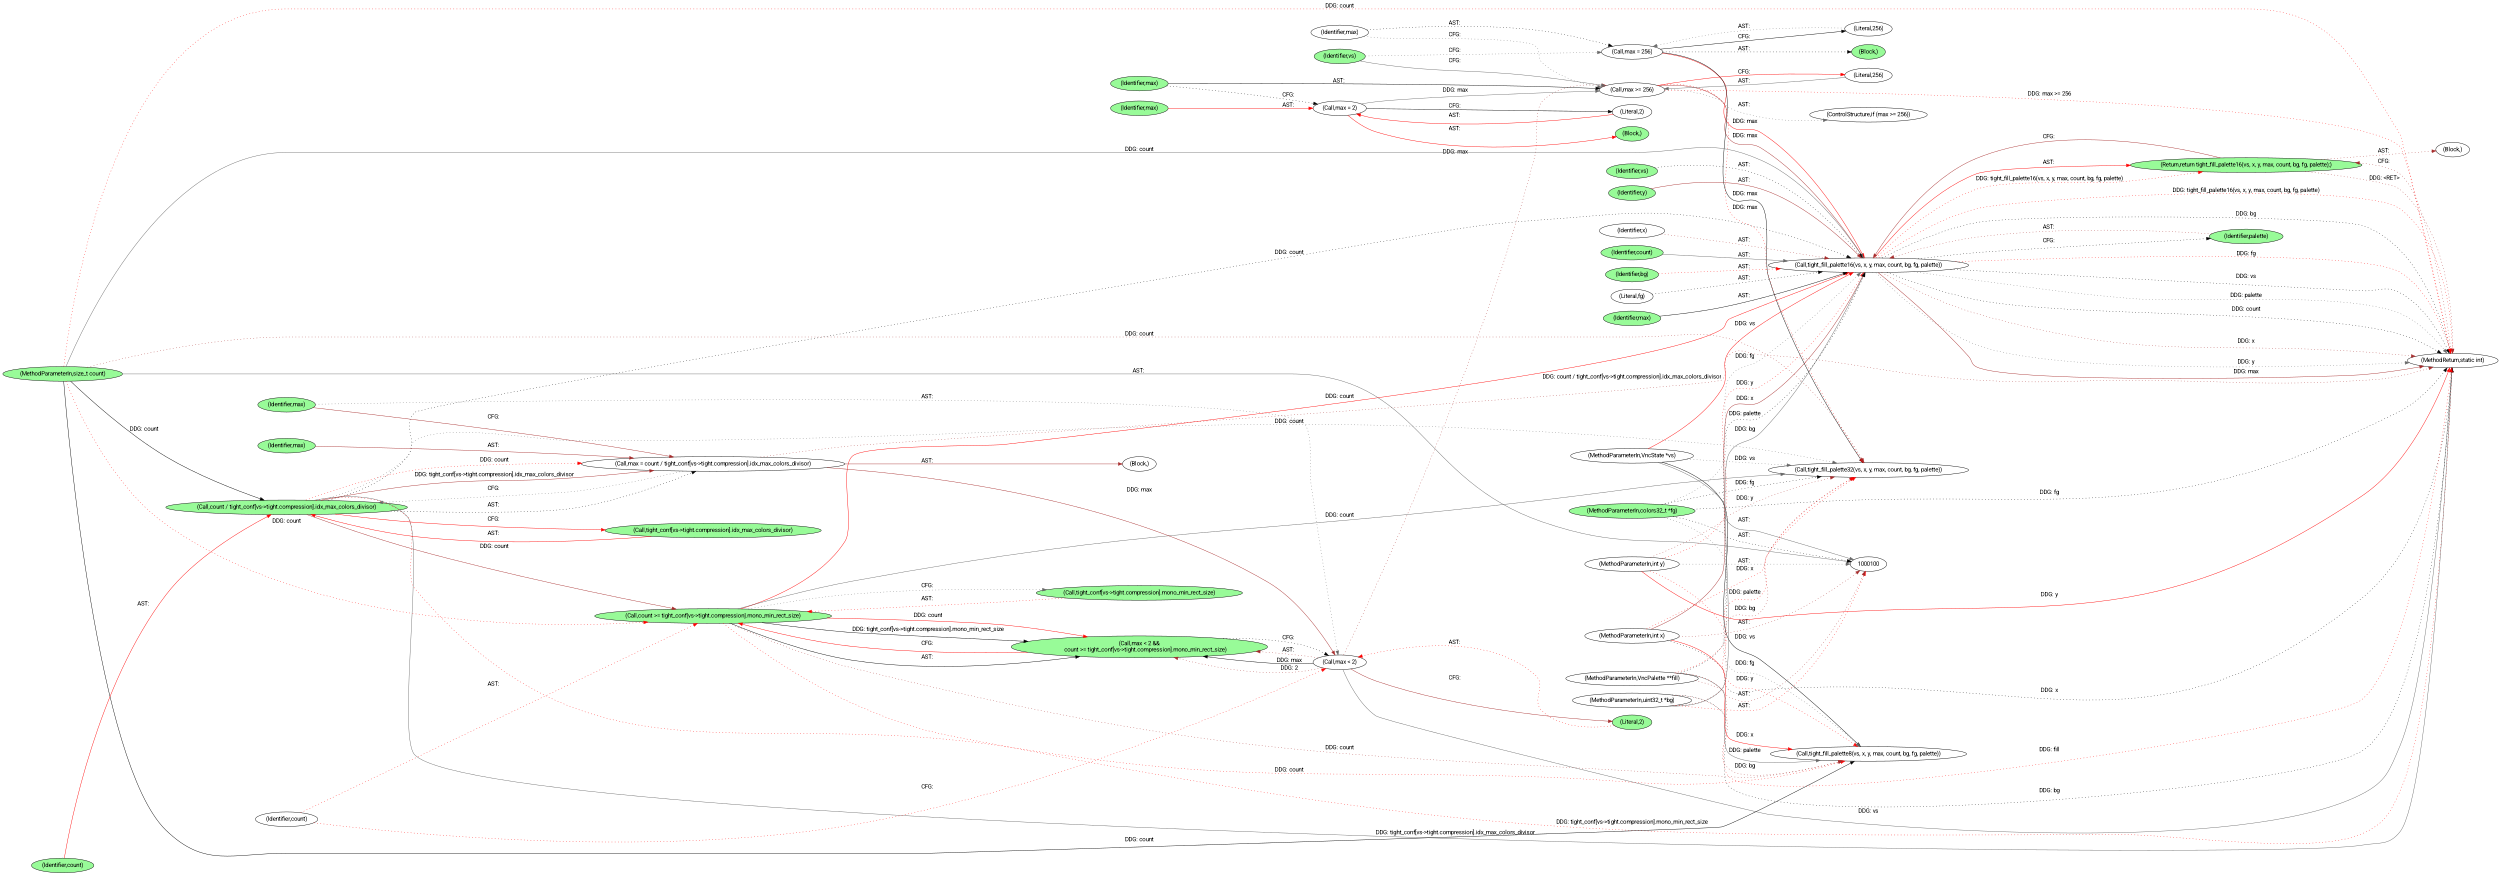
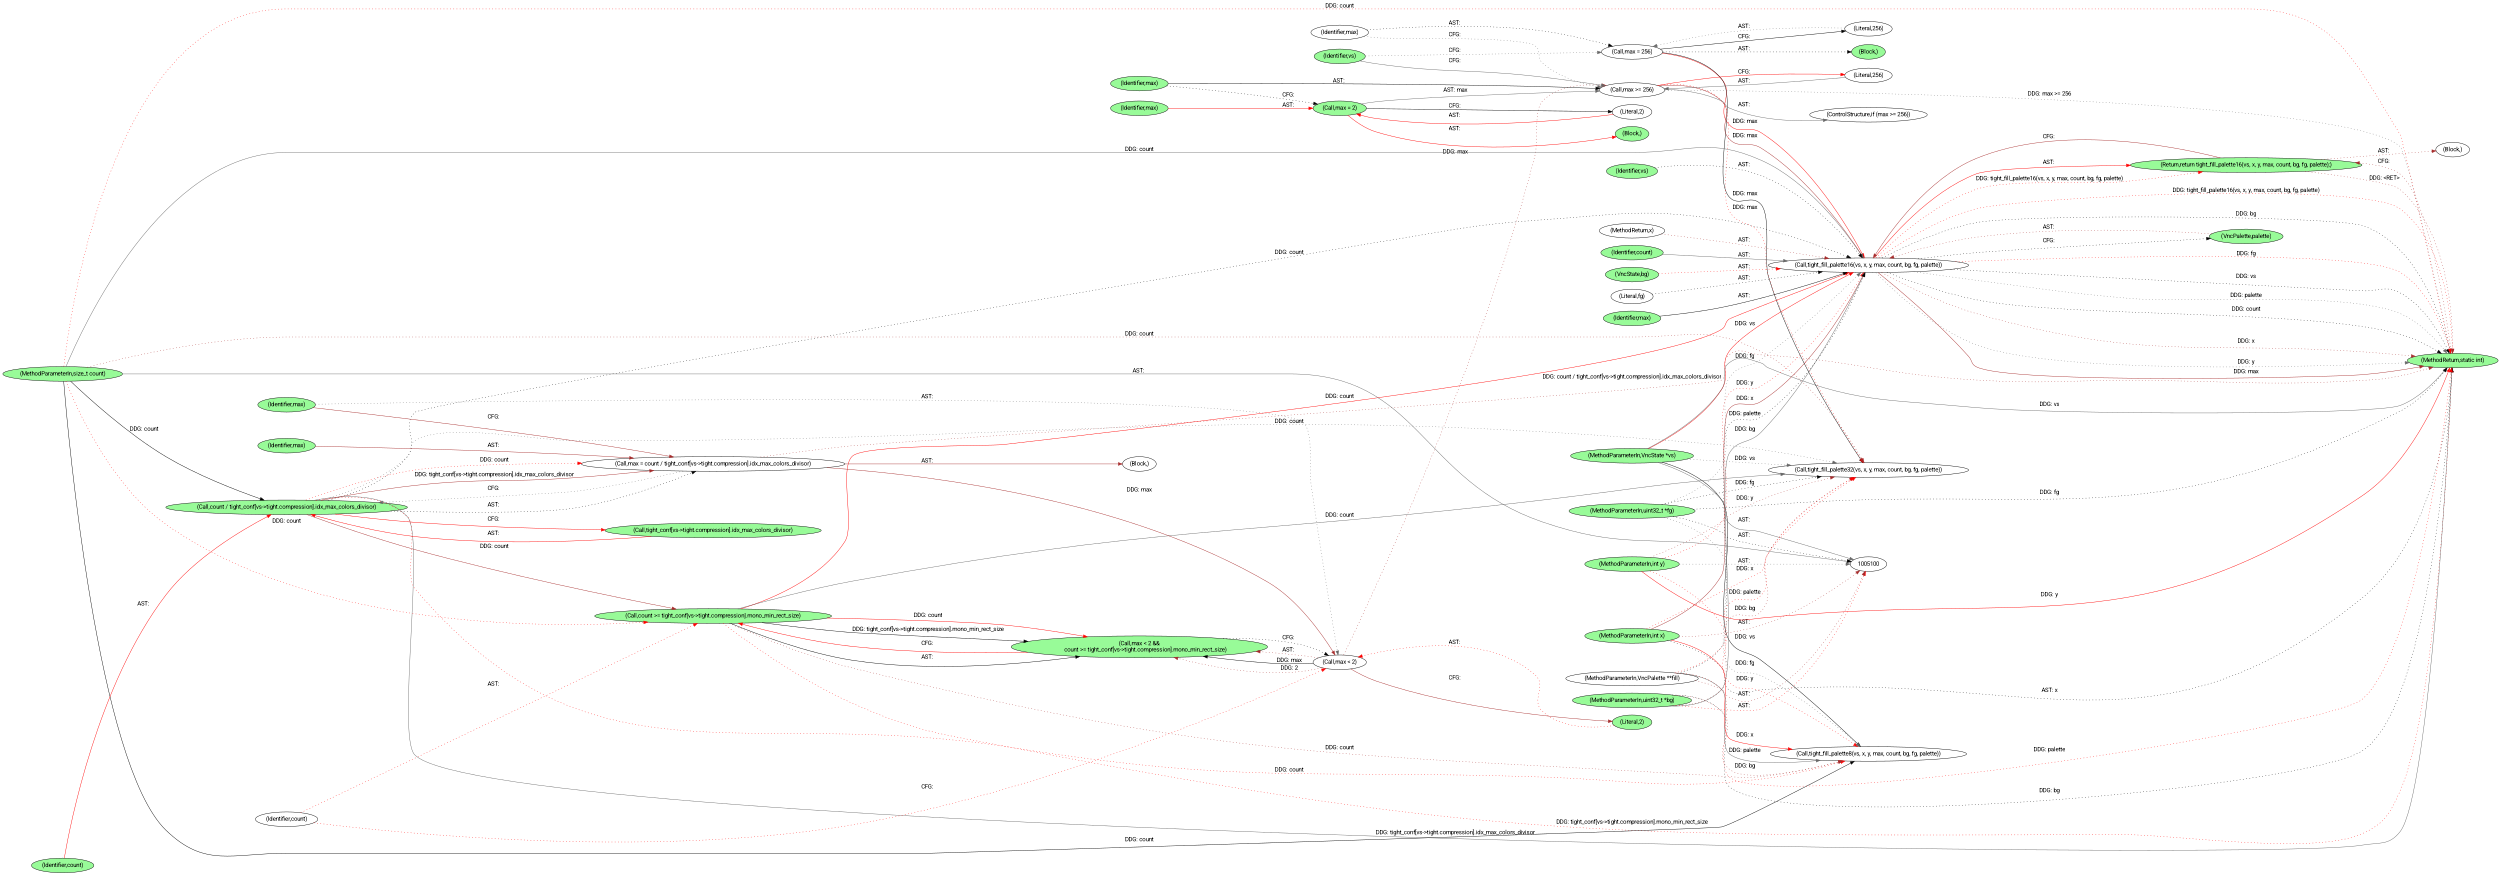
(1455, 90) -> (1455, 90)
(2139, 105) -> (2139, 105)
(1340, 108) -> (1340, 108)
(1742, 112) -> (1742, 112)
(1632, 193) -> none
(1632, 231) -> (1632, 231)
(2246, 236) -> (2246, 236)
(1632, 275) -> (1632, 275)
(2453, 361) -> (2453, 361)
(1632, 456) -> (1632, 456)
(1632, 511) -> (1632, 511)
(1632, 564) -> (1632, 564)
(1868, 564) -> (1868, 564)
(1139, 593) -> none
(1632, 636) -> (1632, 636)
(2050, 690) -> (2050, 690)
(1632, 700) -> (1632, 700)
(2050, 750) -> (2050, 750)
(2019, 832) -> (2026, 410)
